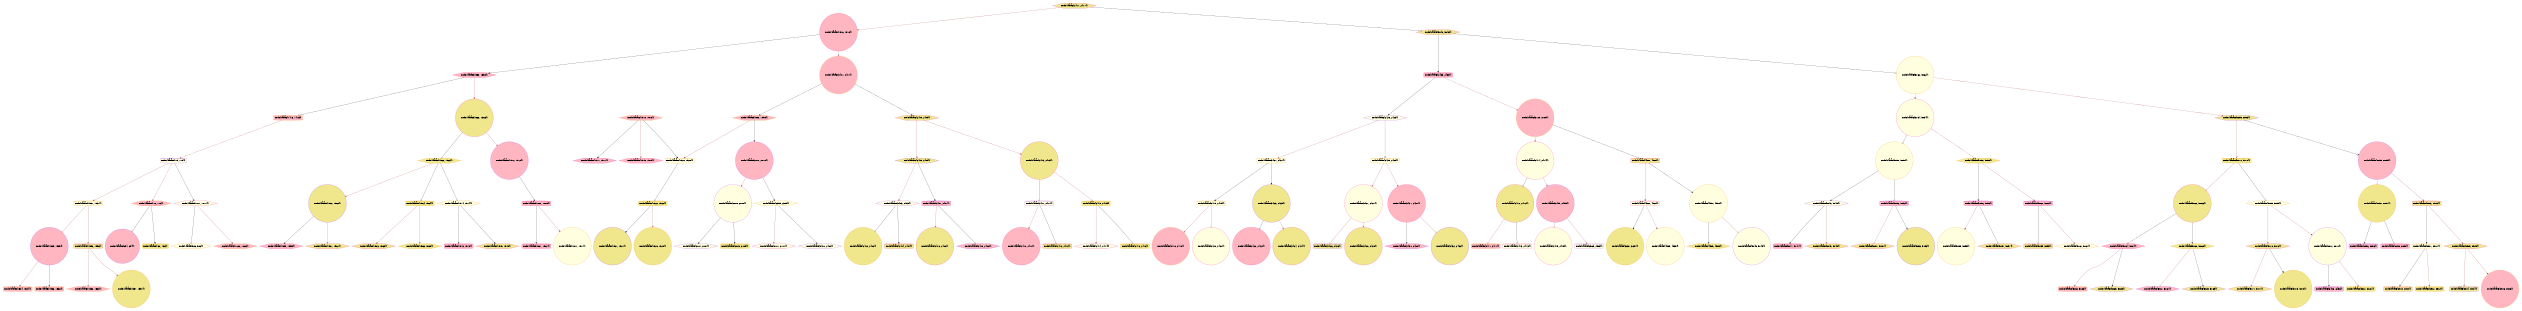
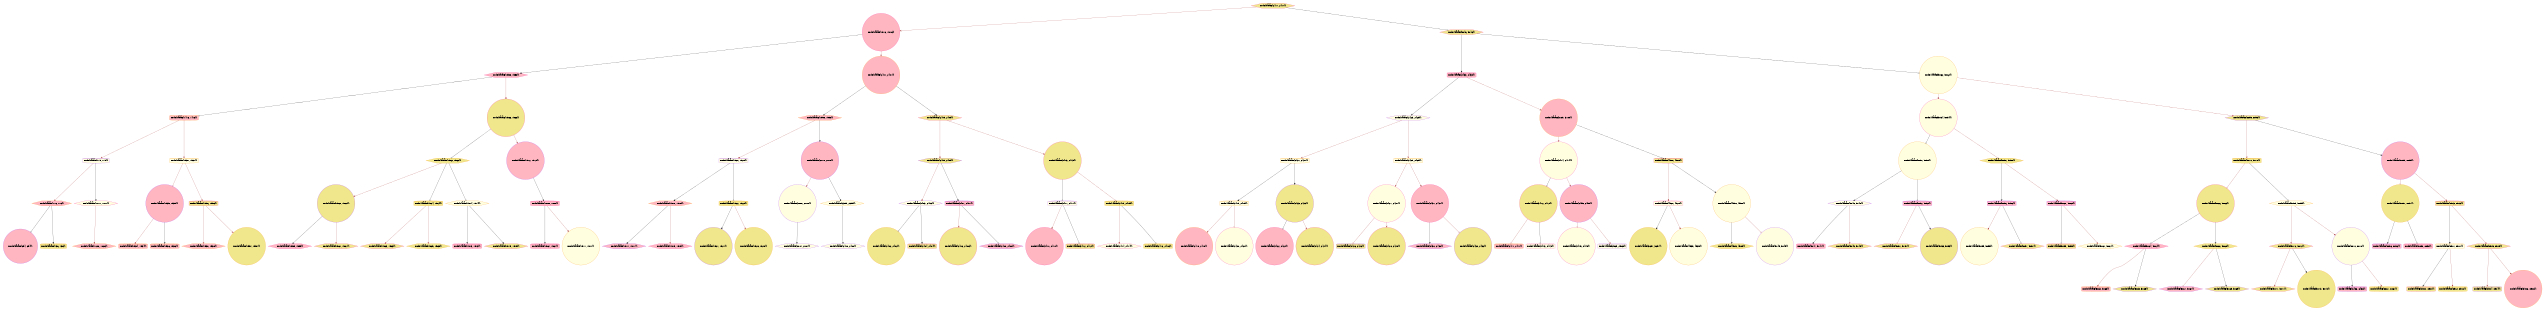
(661, 138) -> (703, 182)
(680, 161) -> (733, 161)
(131, 182) -> (184, 138)
(191, 246) -> none
(735, 246) -> none
(774, 246) -> none
